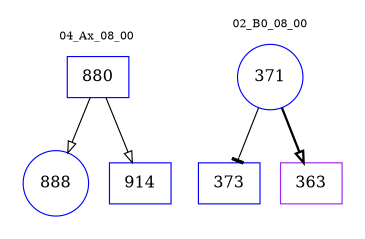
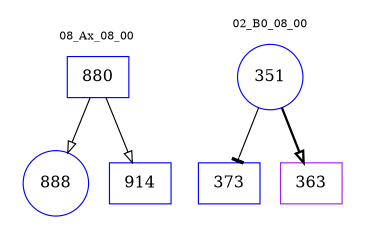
(97, 37) -> (97, 37)
(270, 77) -> (270, 77)
